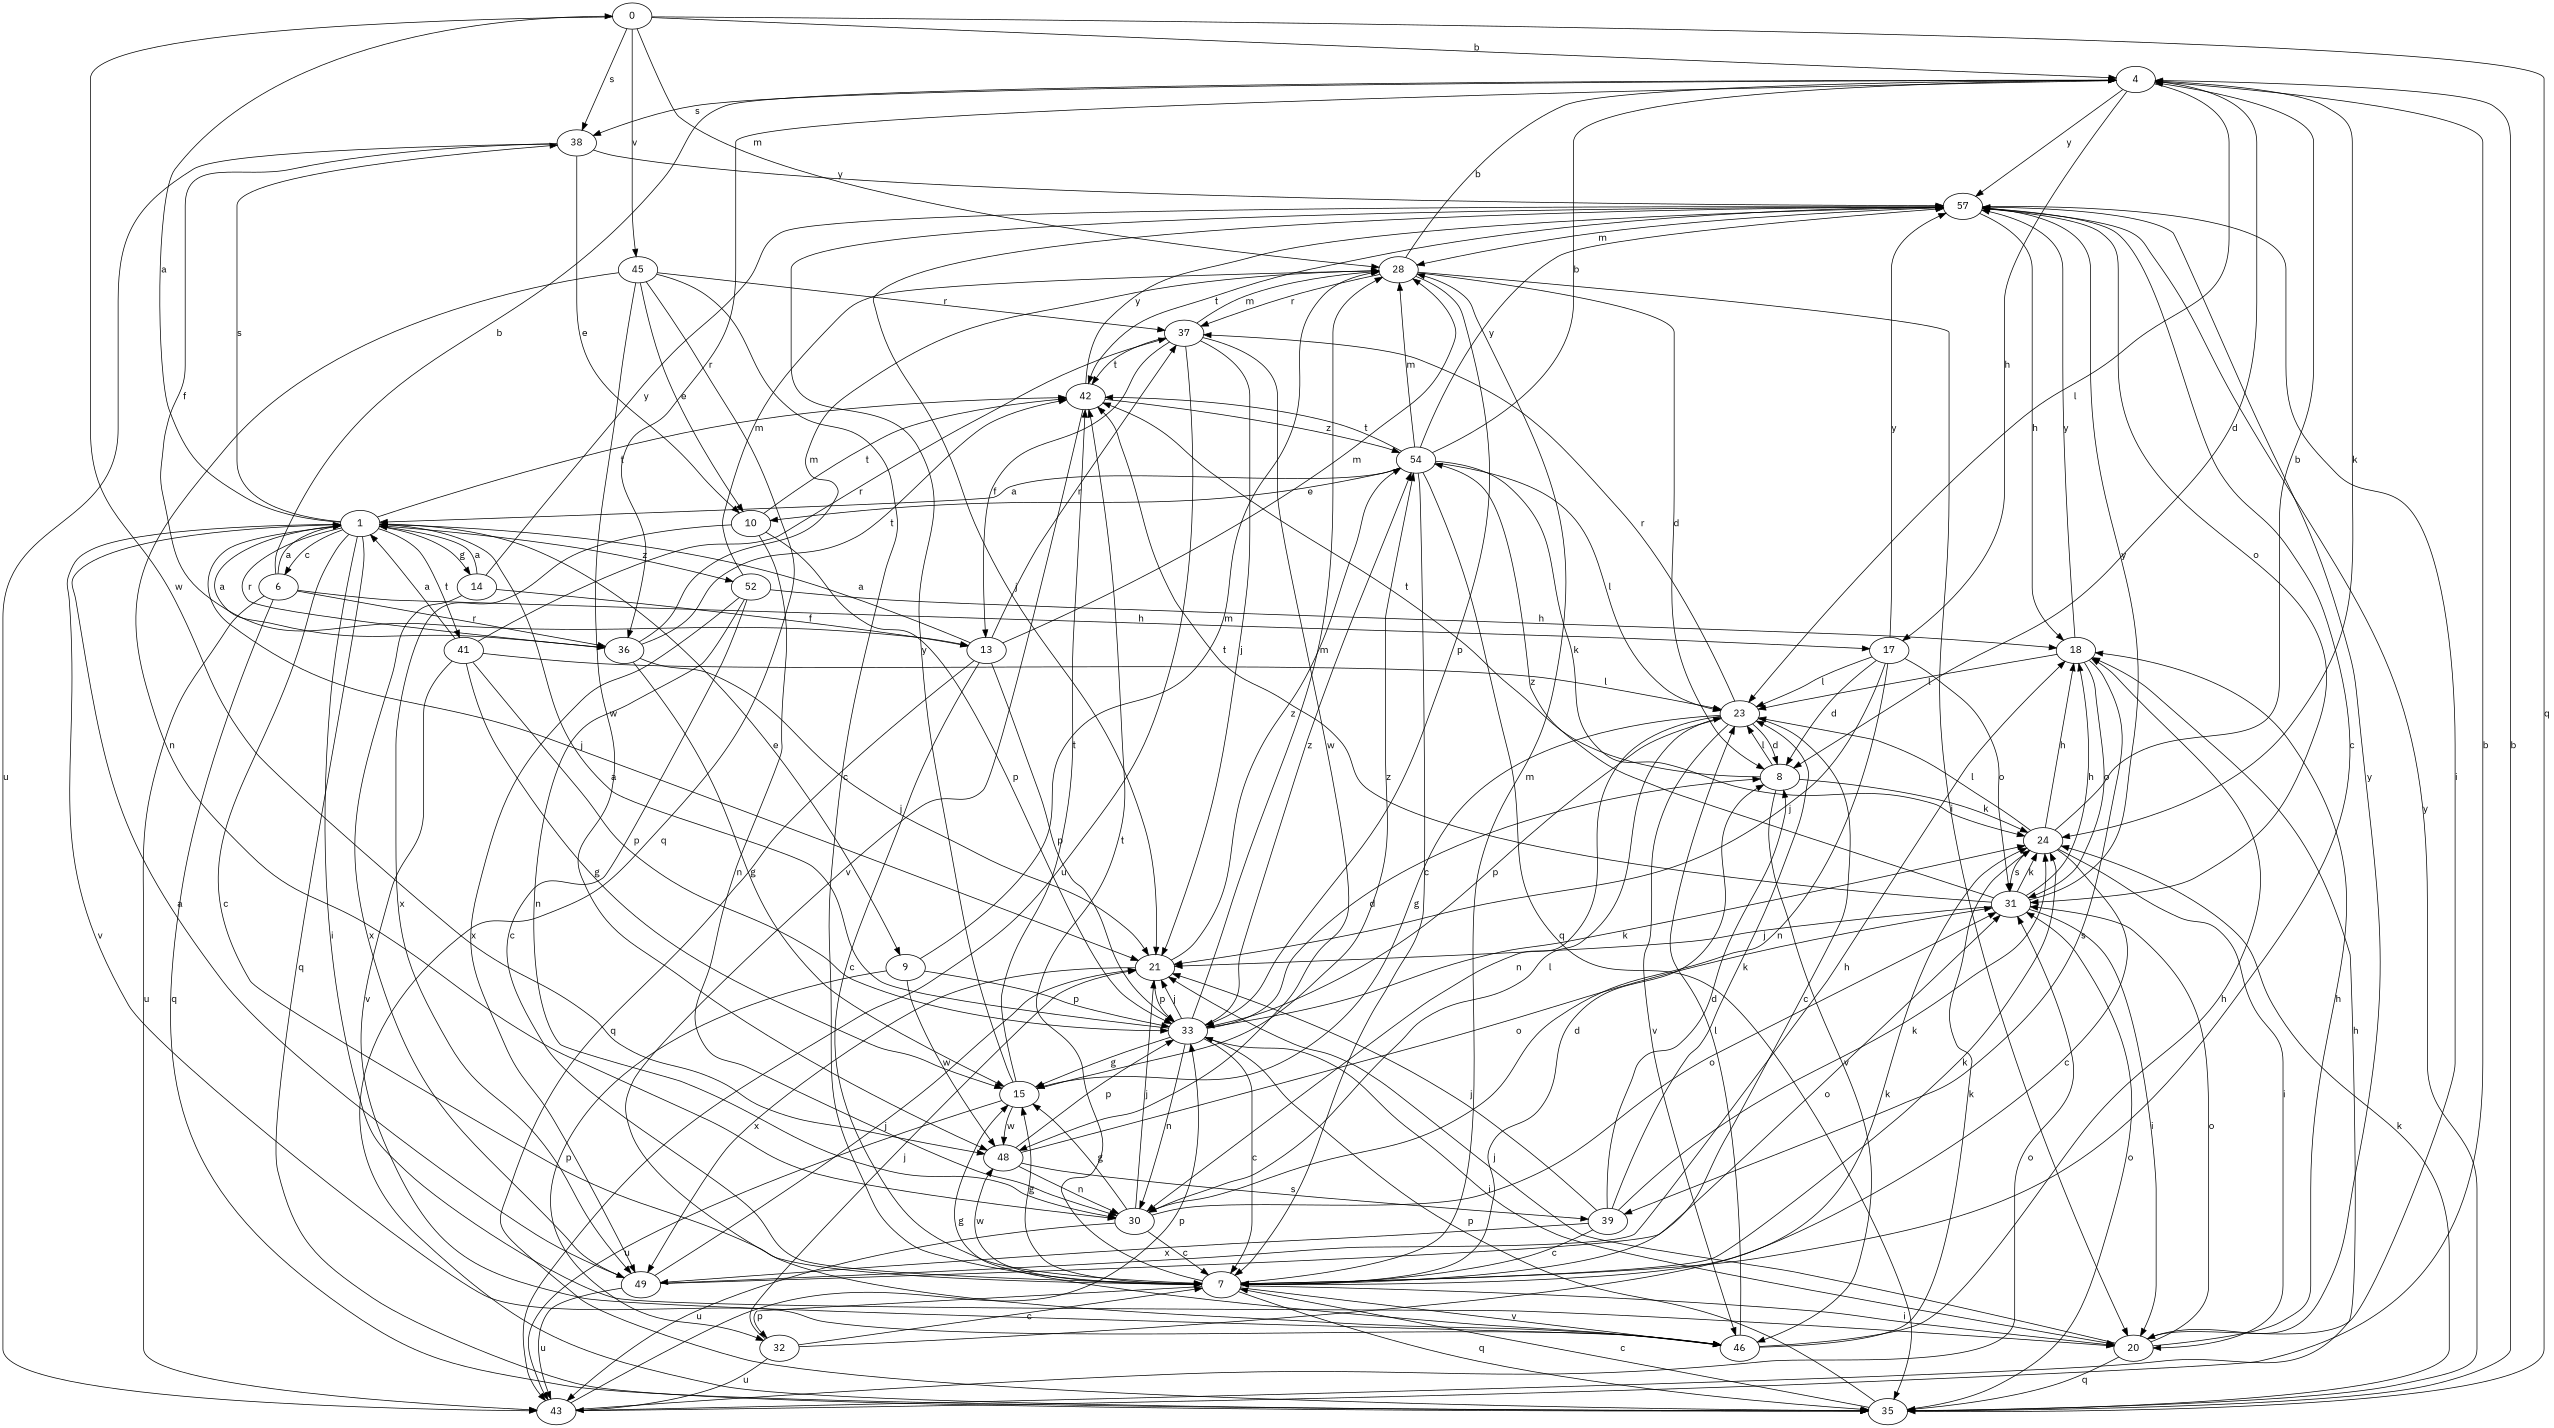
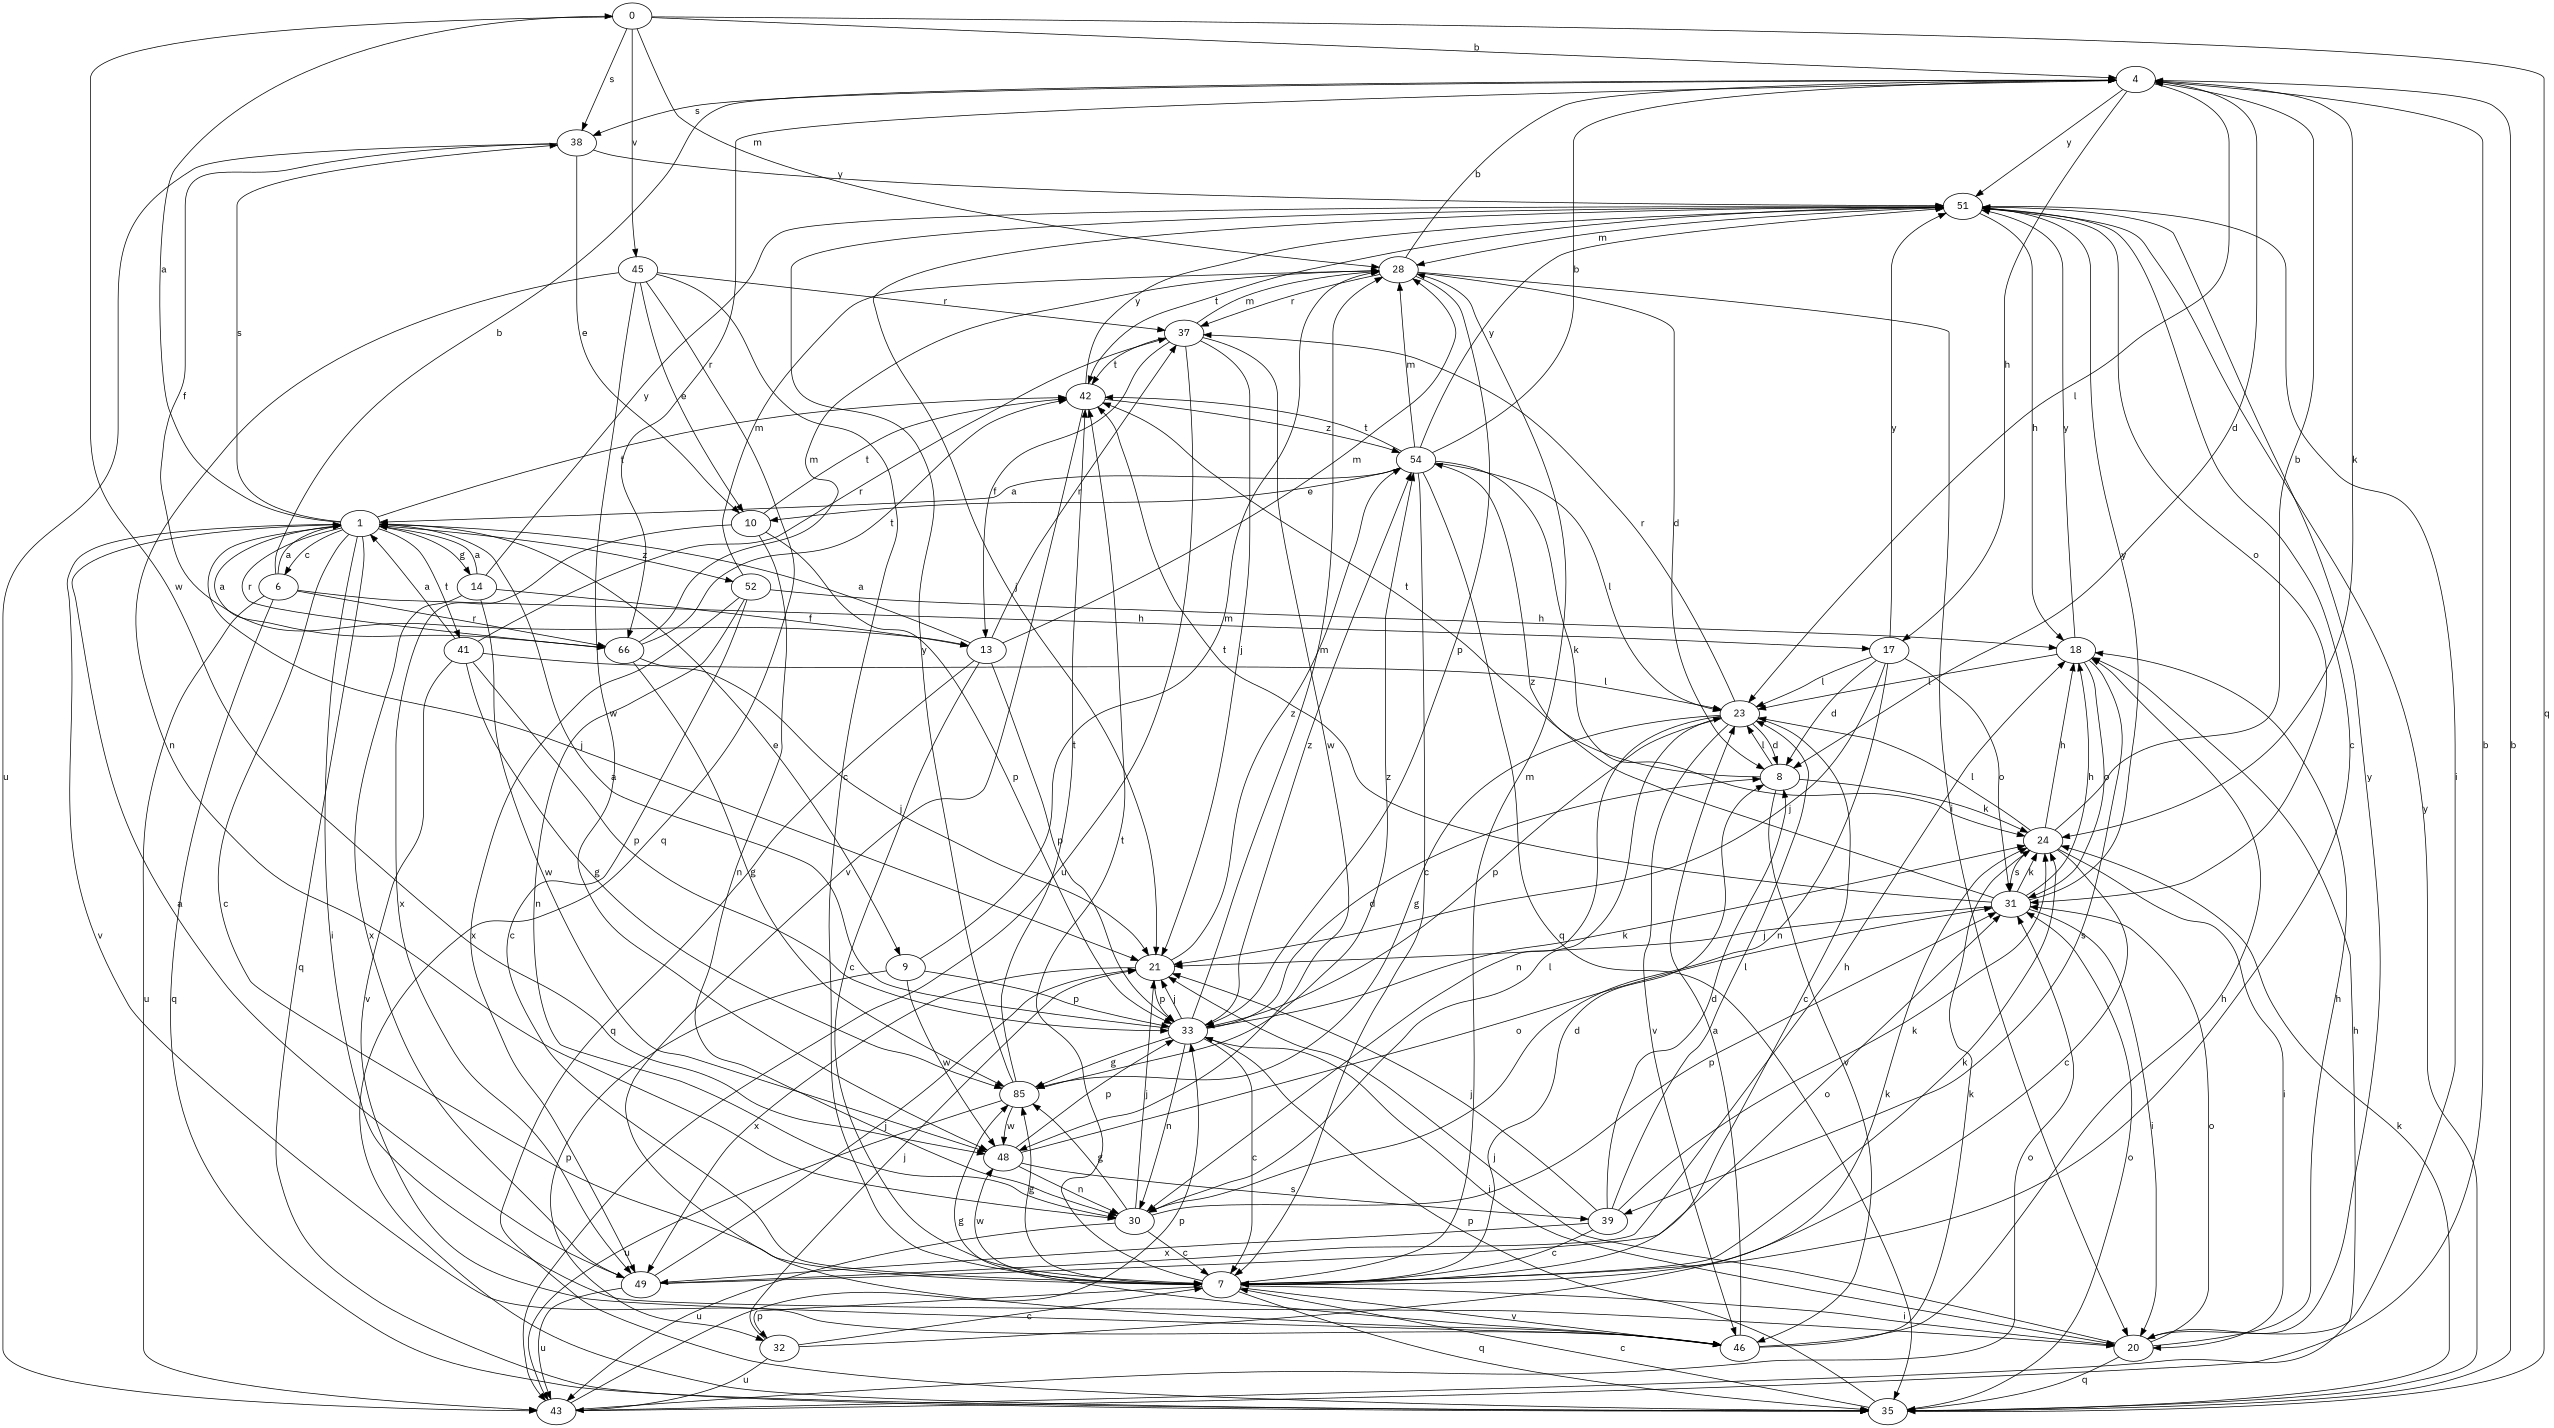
(1963, 206) -> (1963, 206)
(624, 650) -> (624, 650)
(1746, 968) -> (1746, 968)
none -> (604, 992)
(1716, 1031) -> (1716, 1031)
(1712, 1063) -> (1712, 1063)
(1019, 1094) -> (1019, 1094)
